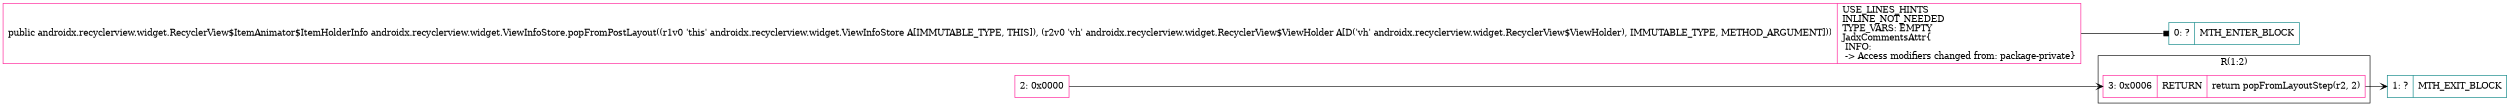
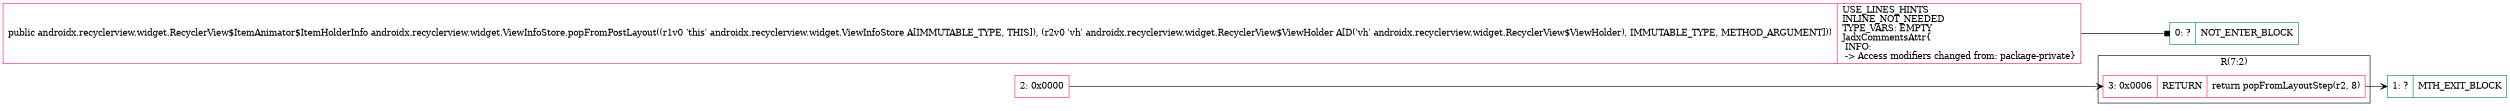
(2247, 33) -> (2247, 33)
(2234, 63) -> (2234, 63)
(2286, 86) -> (2286, 86)
